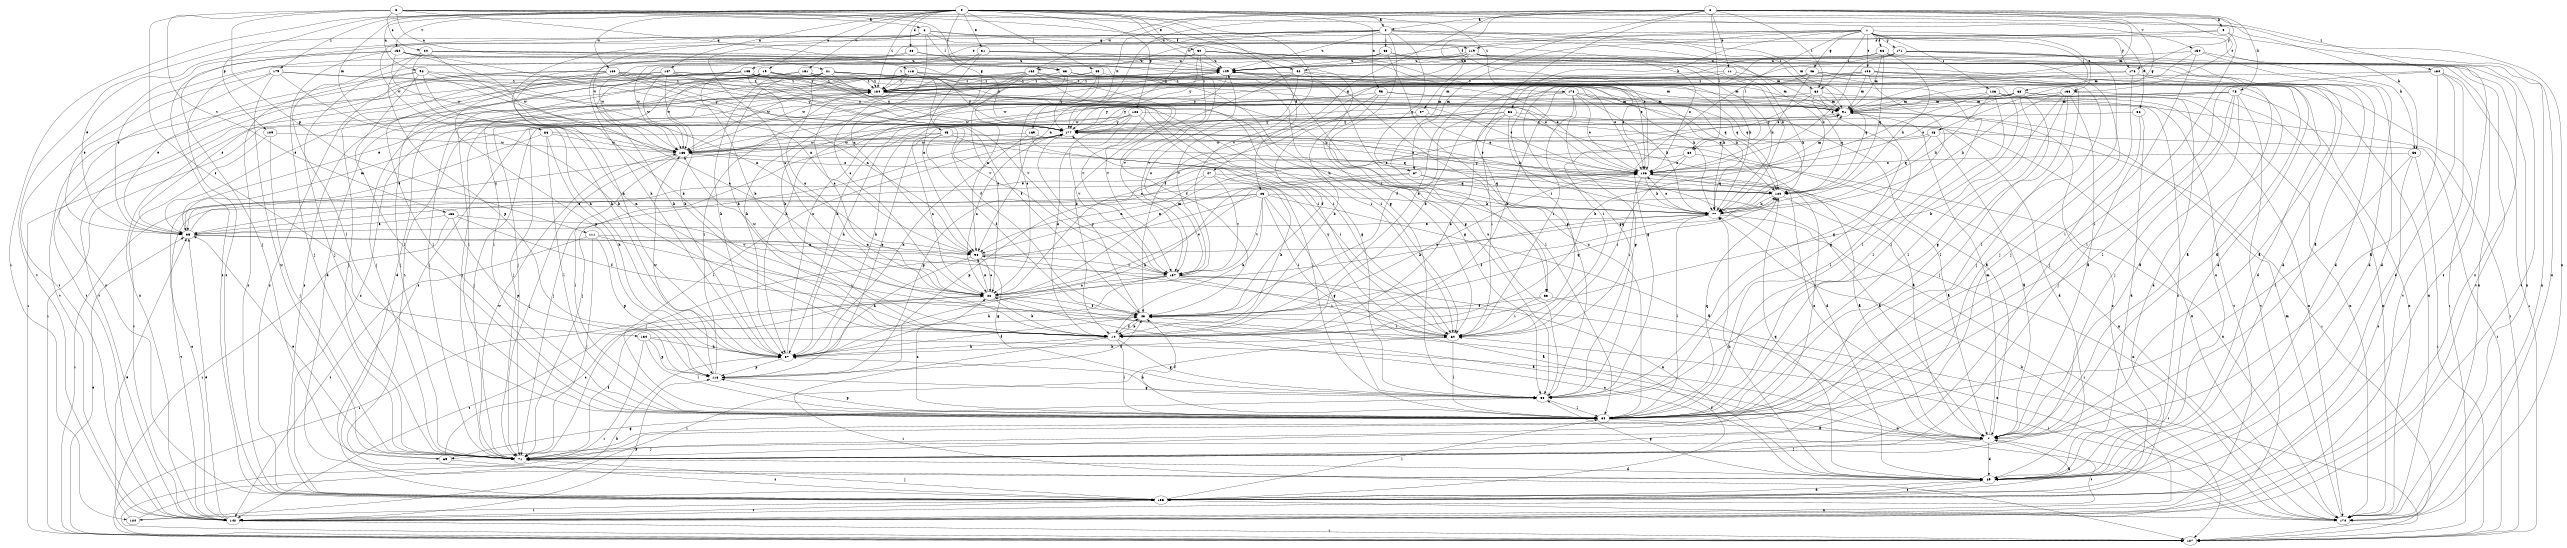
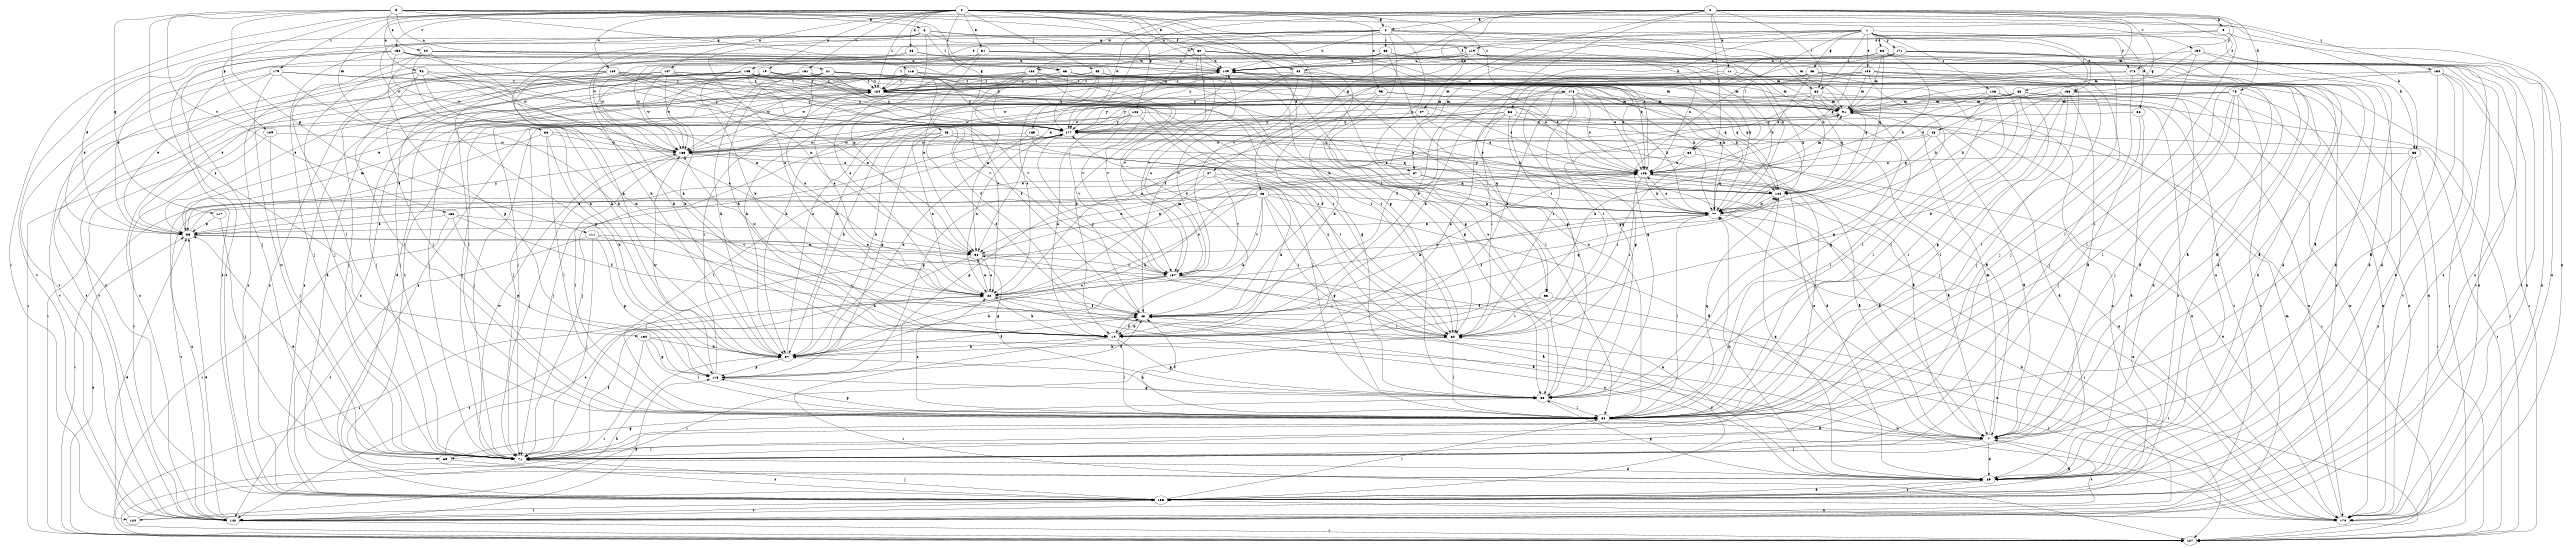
(787, 213) -> none
none -> (220, 214)
none -> (2336, 222)
(638, 402) -> none
